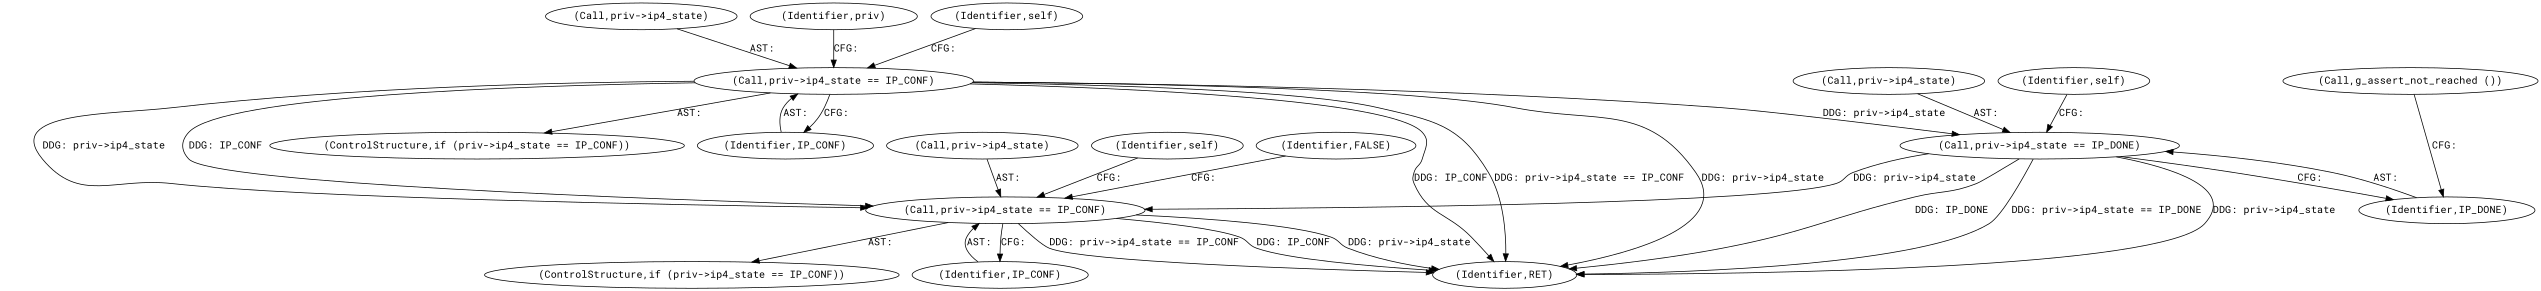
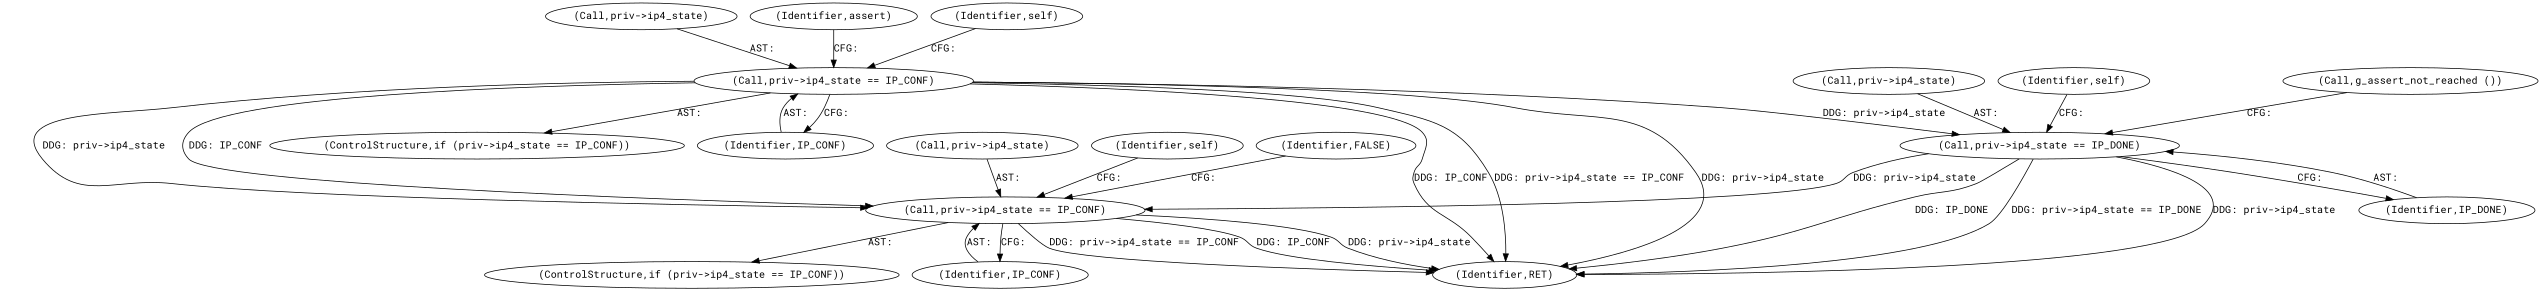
(834, 16) -> (834, 16)
(2428, 142) -> (2230, 113)
